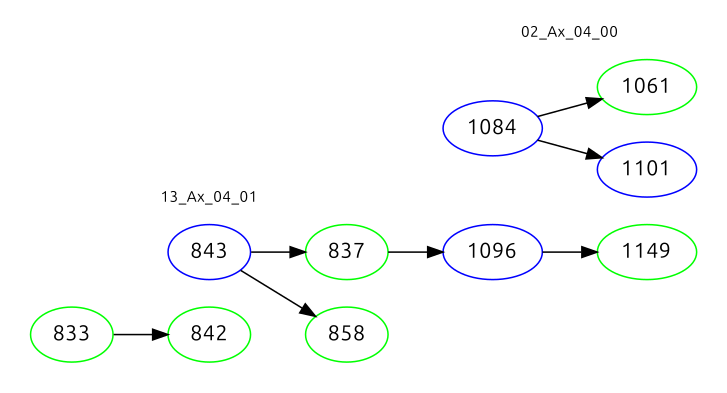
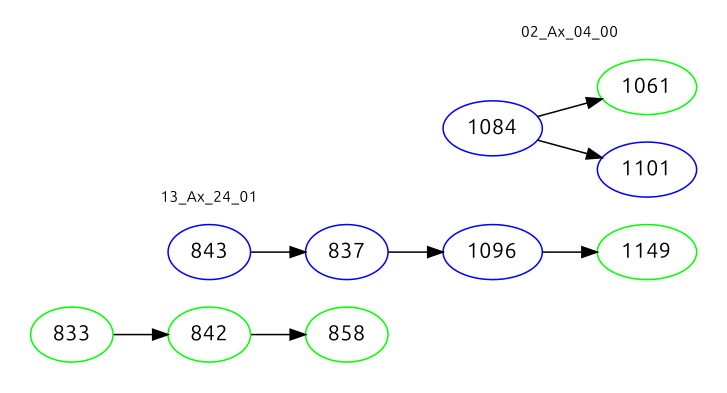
(209, 198) -> (209, 198)
(347, 252) -> (347, 252)
(271, 289) -> (271, 335)
